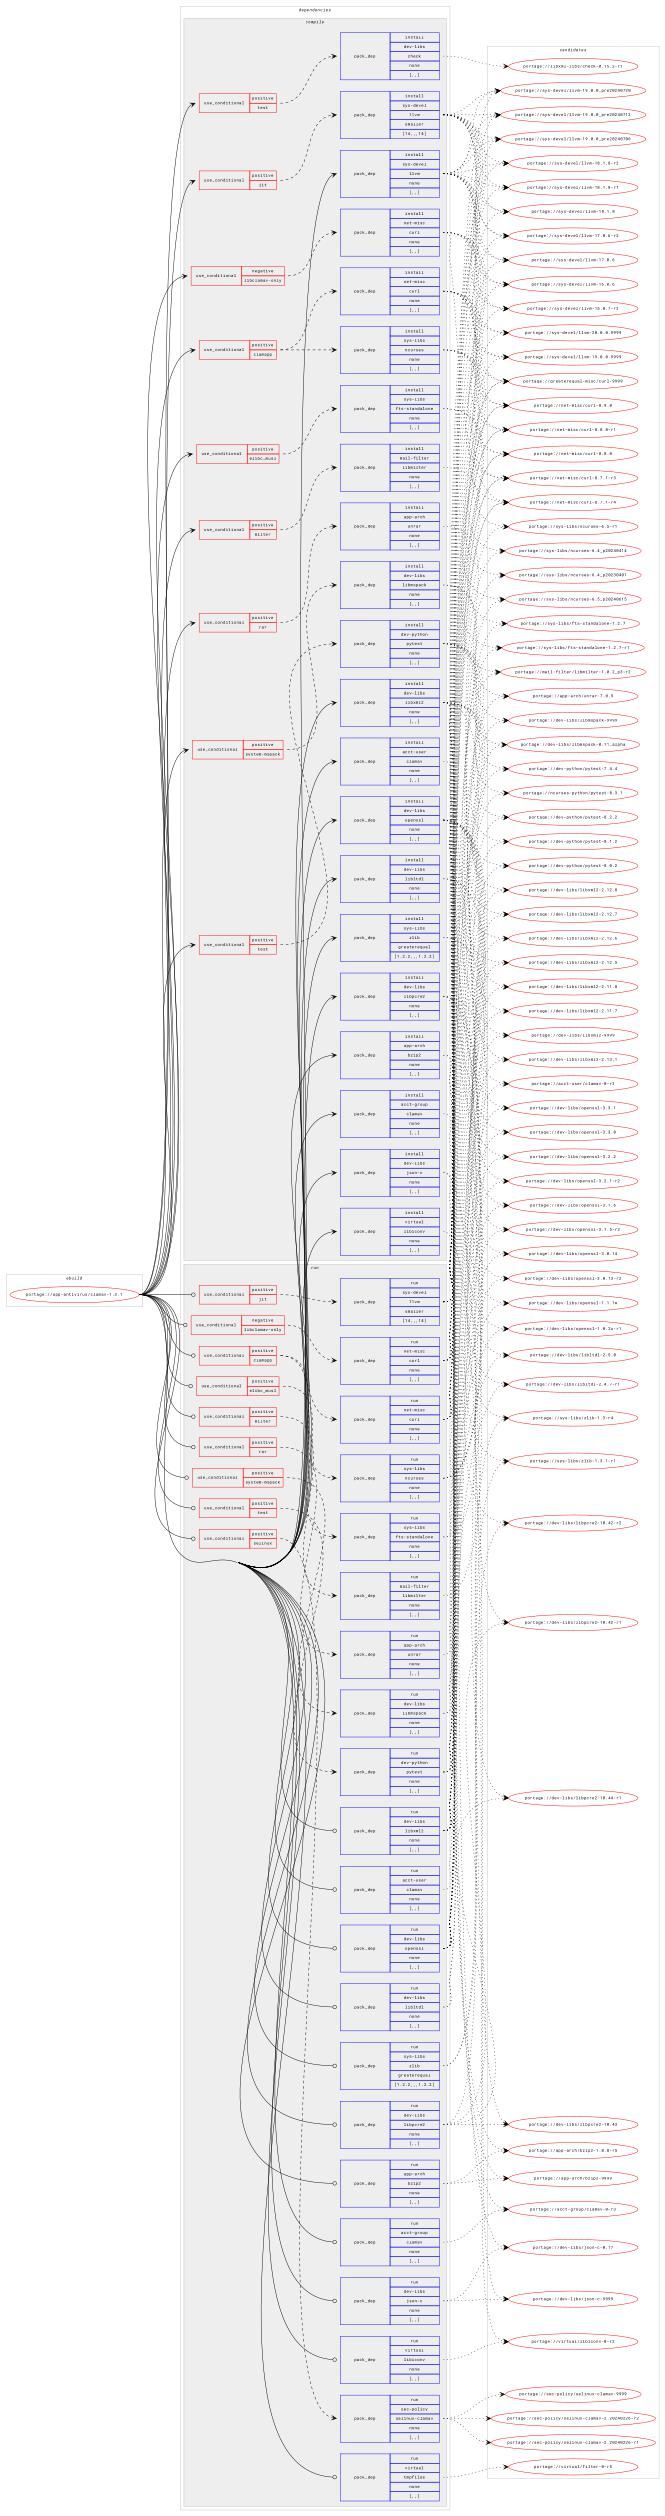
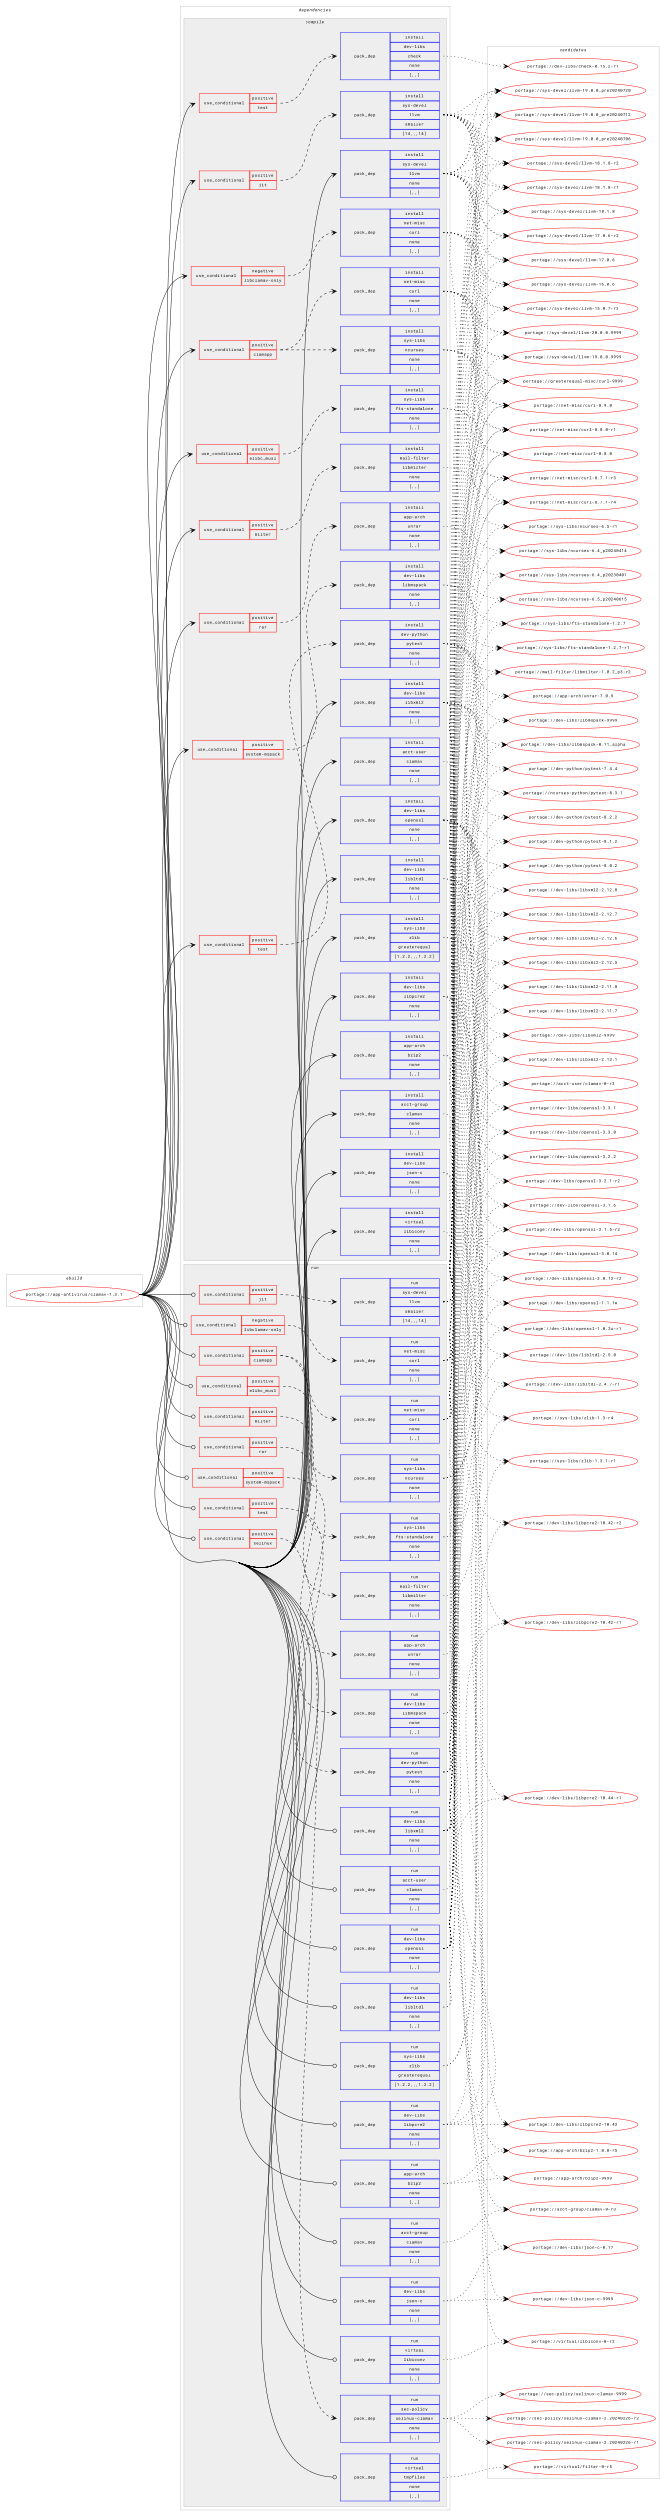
(573, 66) -> (573, 66)
